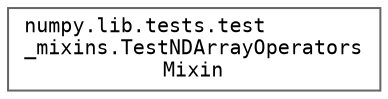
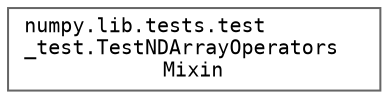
(194, 49) -> (194, 49)
